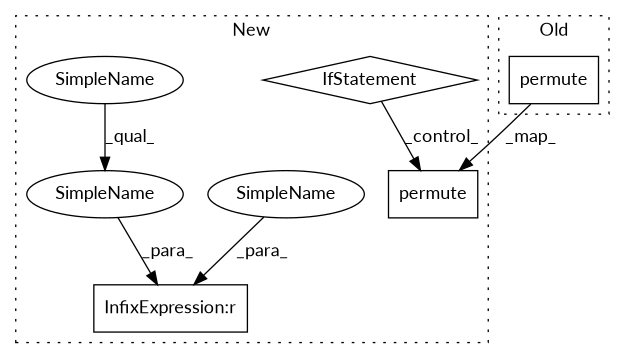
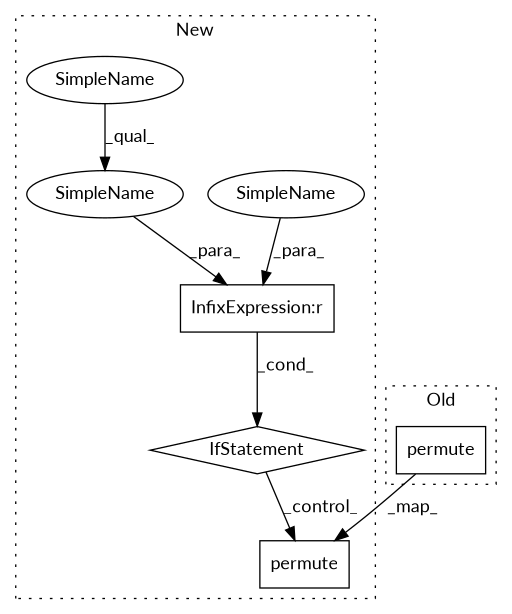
none -> (257, 372)
